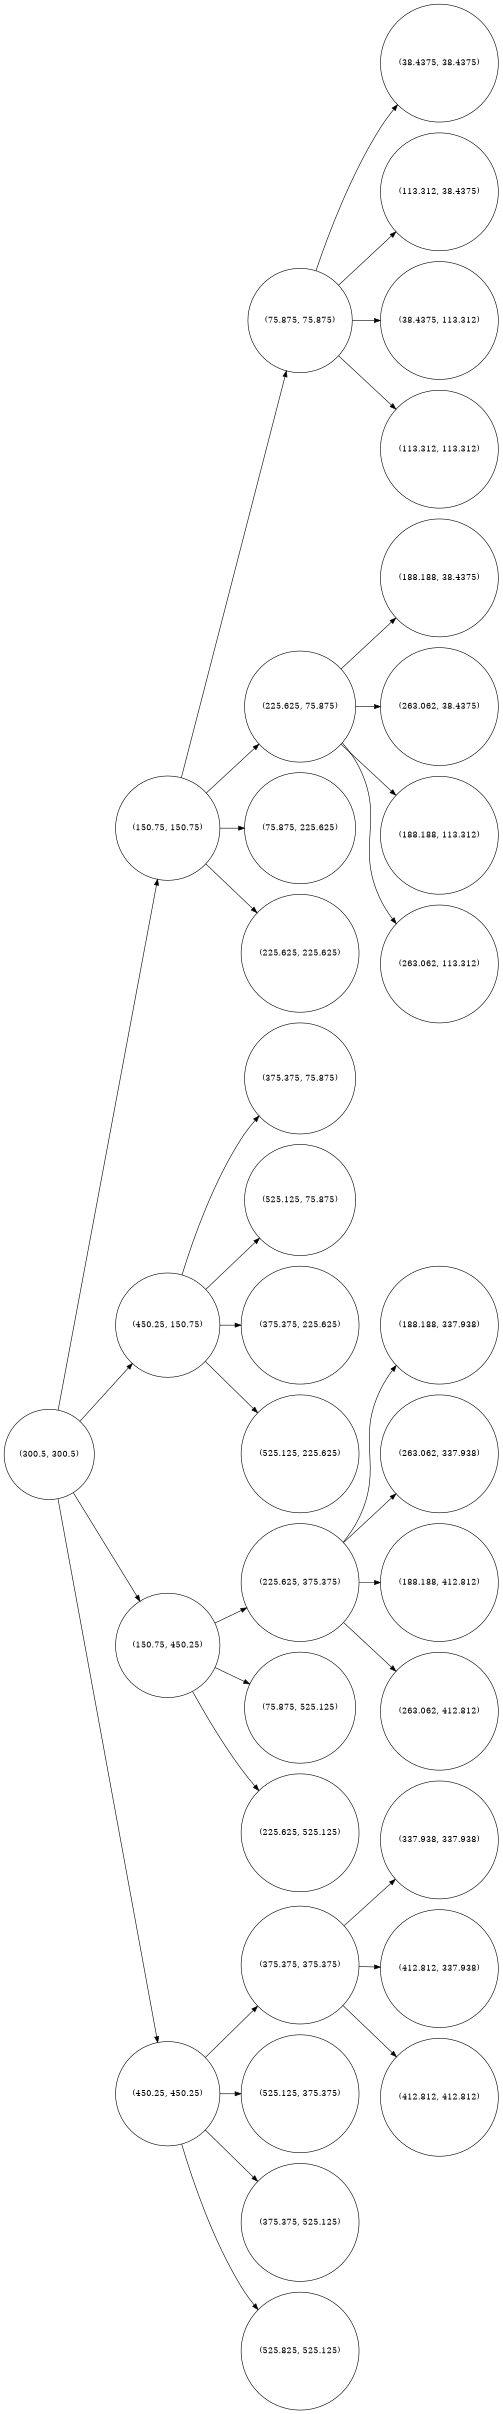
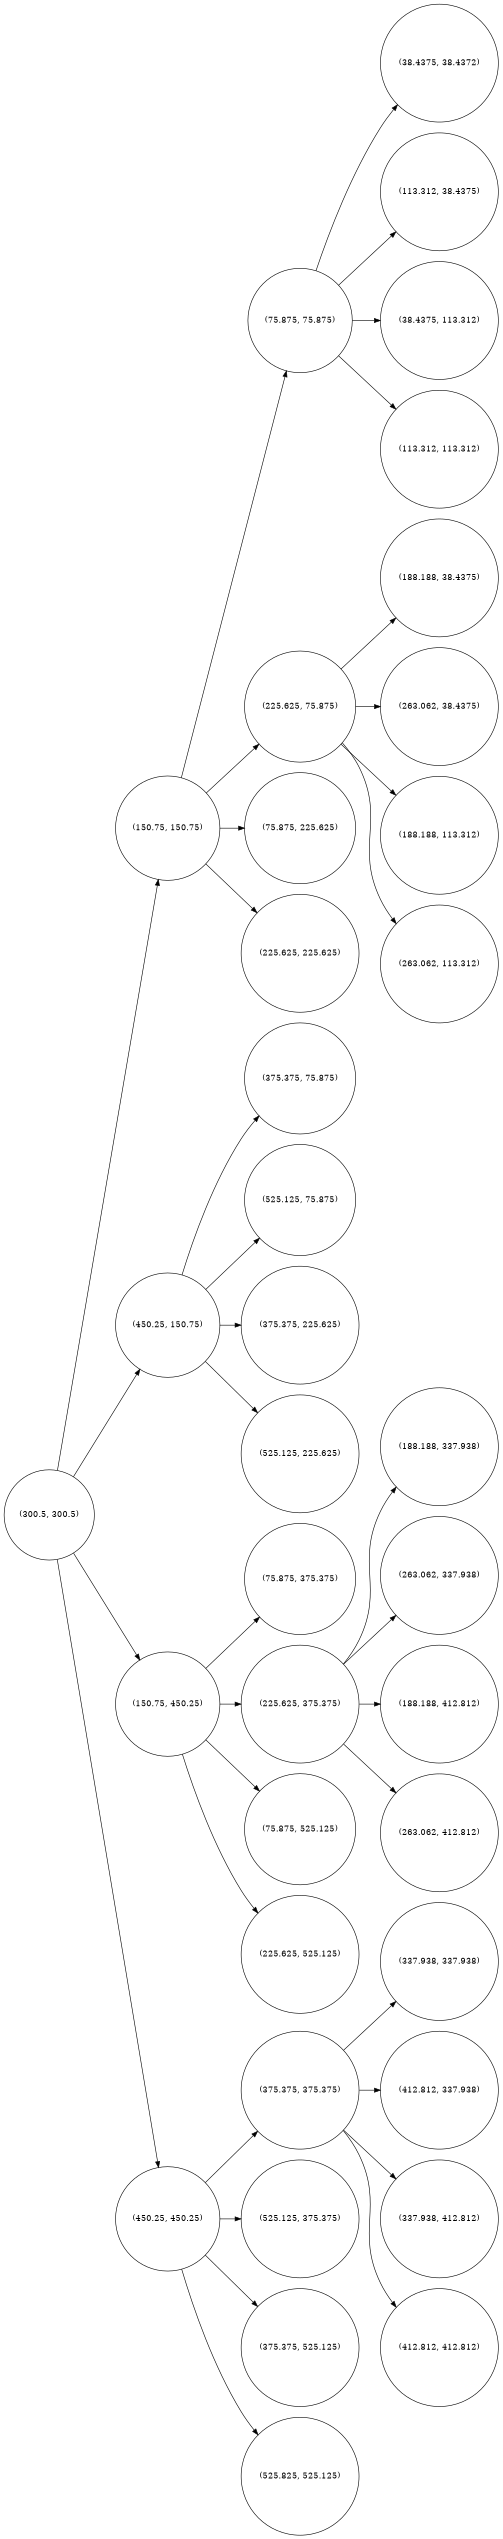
(439, 63) -> (439, 63)
none -> (300, 1579)
none -> (439, 2219)
